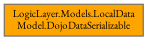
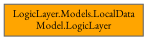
(74, 20) -> (74, 20)
